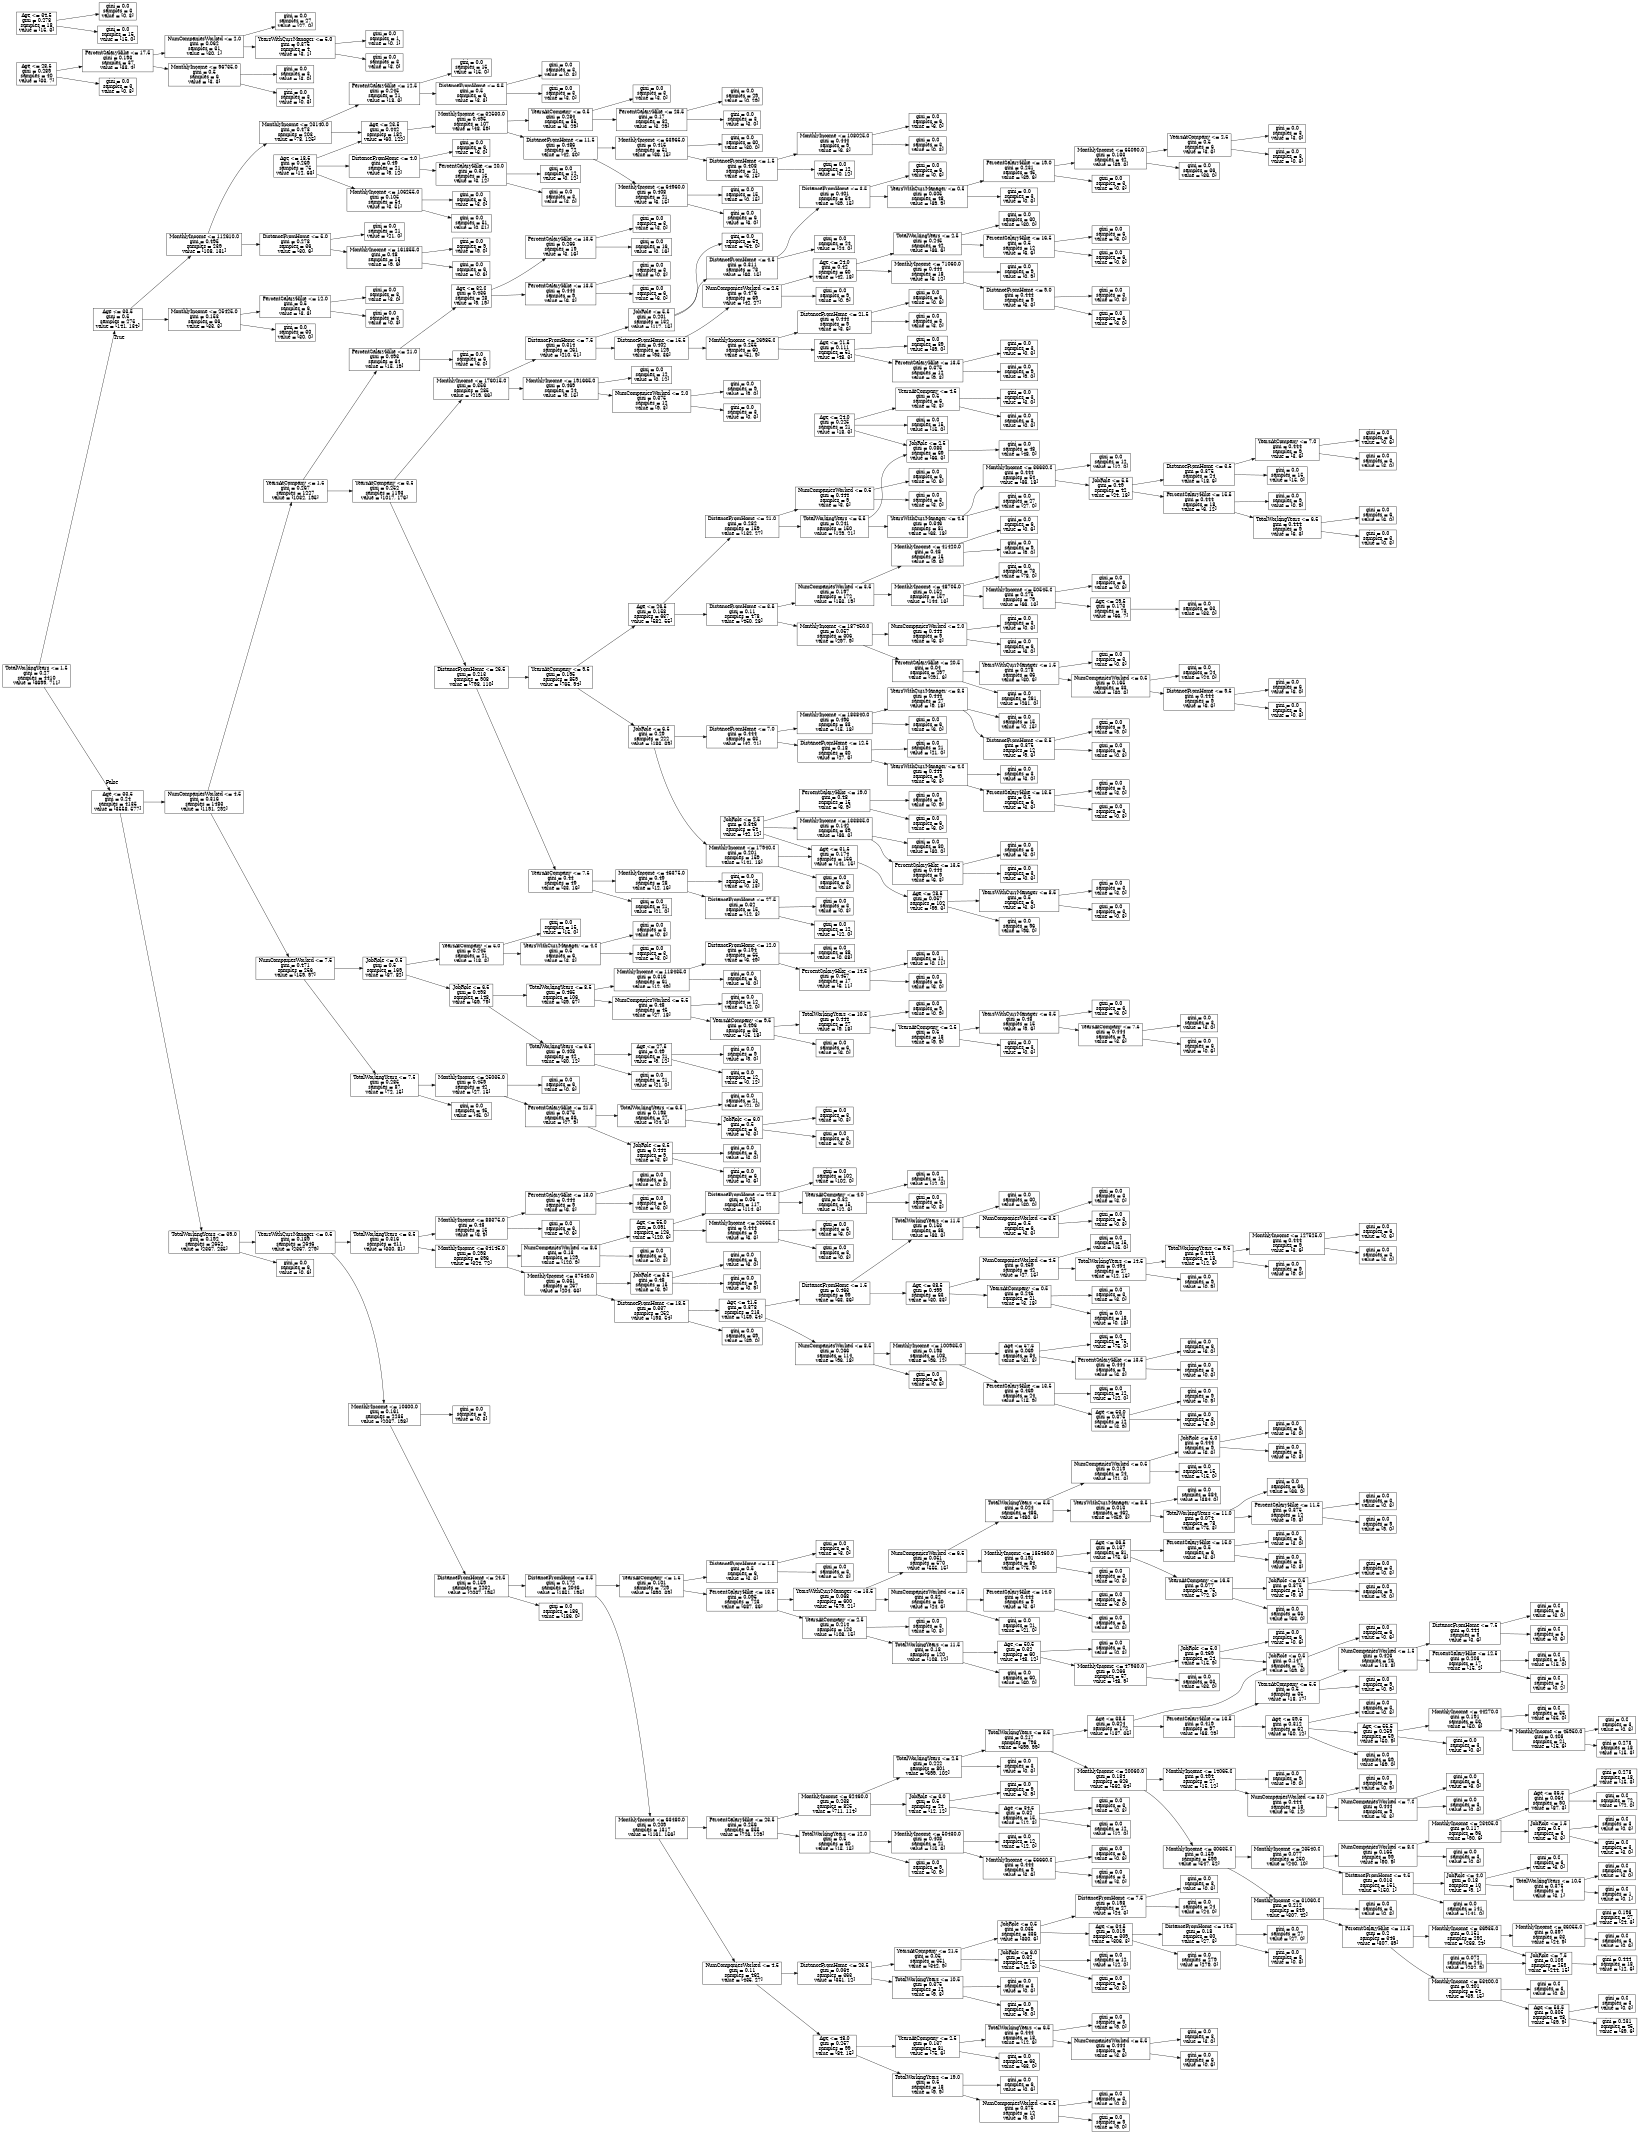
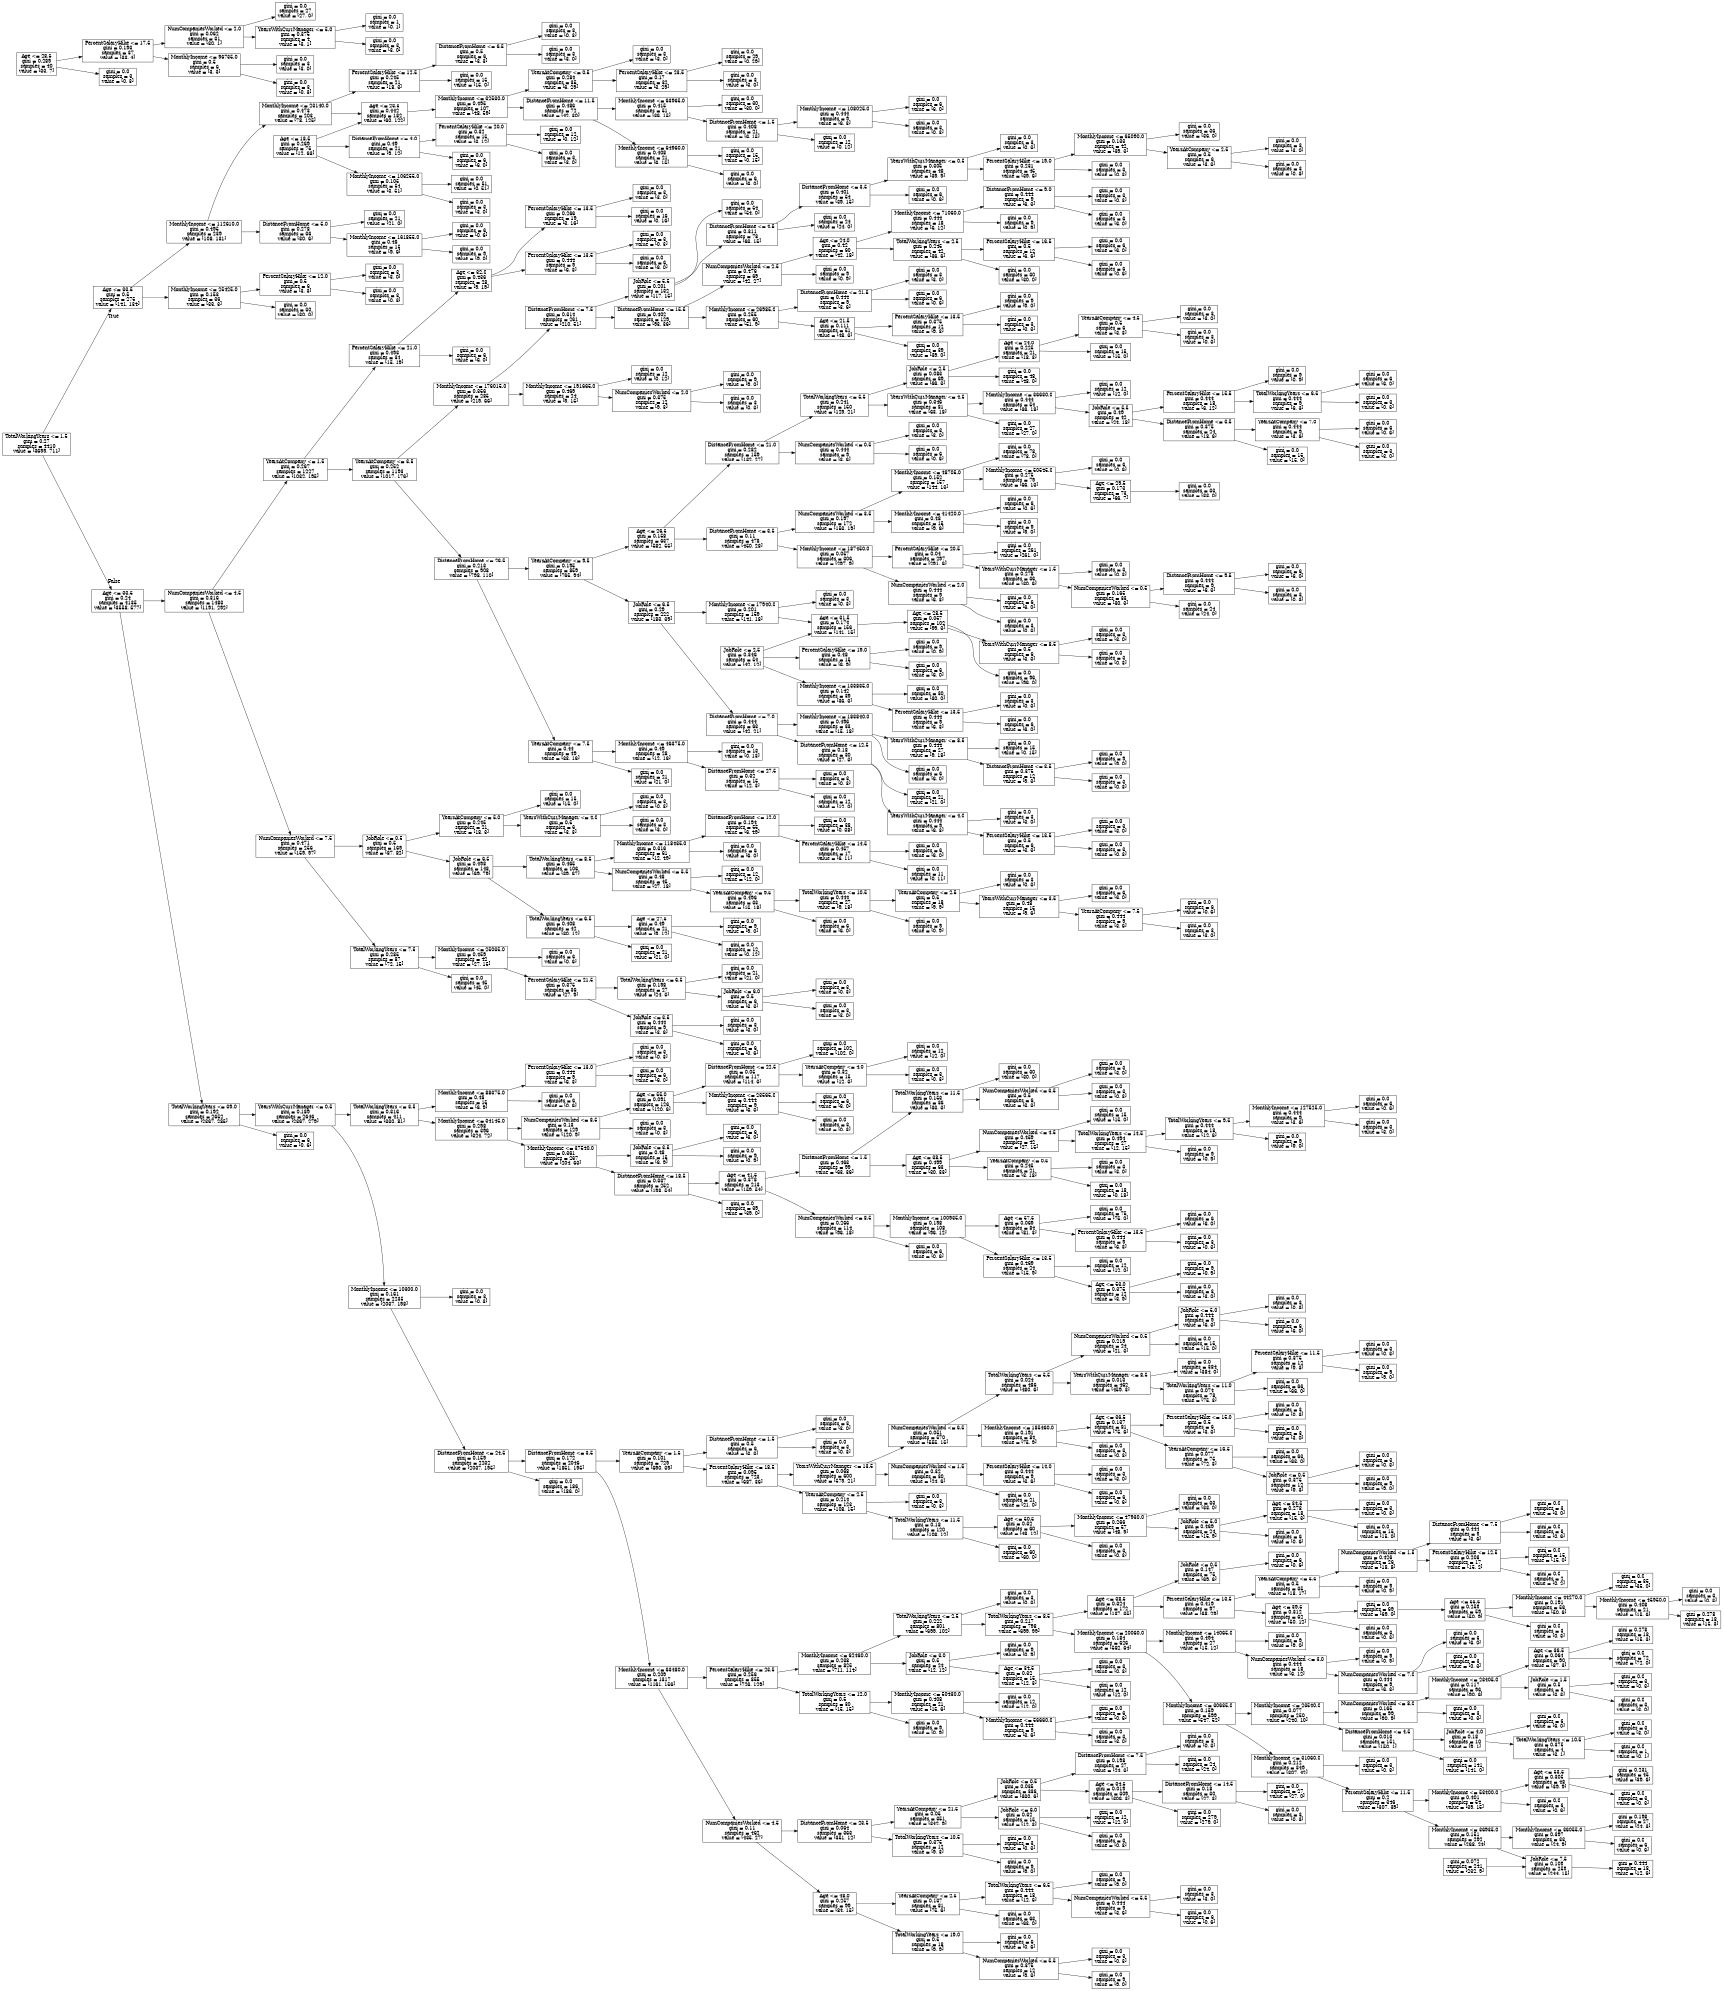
(879, 438) -> (972, 364)
(1241, 1660) -> (1242, 1521)
(1332, 1731) -> (1420, 1610)
